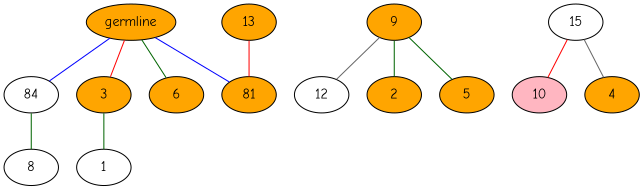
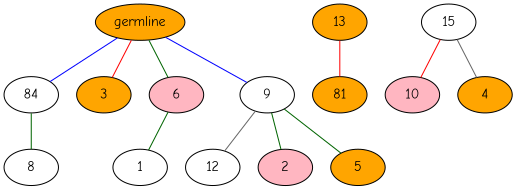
(394, 22) -> (267, 95)
(192, 60) -> (206, 60)
(176, 95) -> (176, 95)
(394, 95) -> (285, 167)
(104, 131) -> (158, 131)
